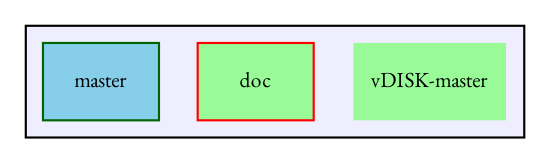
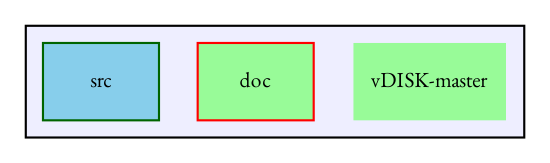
(101, 82) -> (101, 82)
